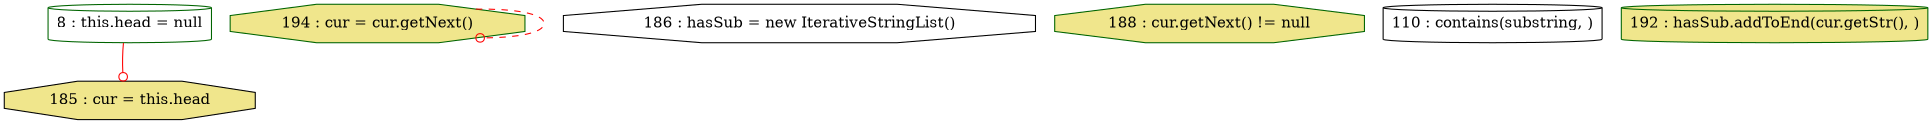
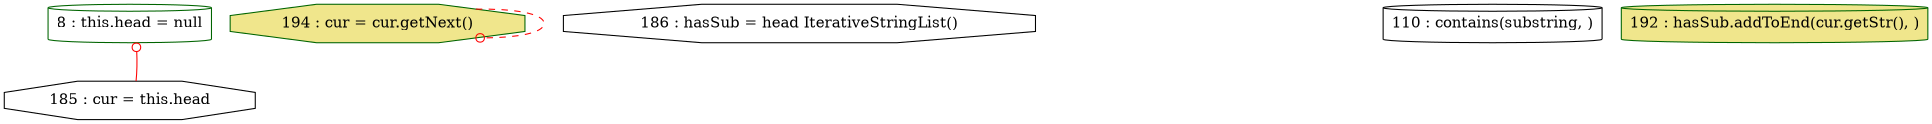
(799, 23) -> (799, 23)
(1210, 23) -> none
(123, 58) -> (137, 66)
(130, 100) -> (130, 100)
